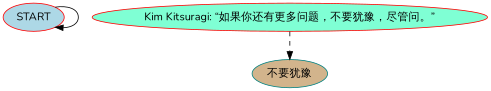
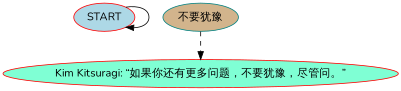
(290, 42) -> (201, 42)
